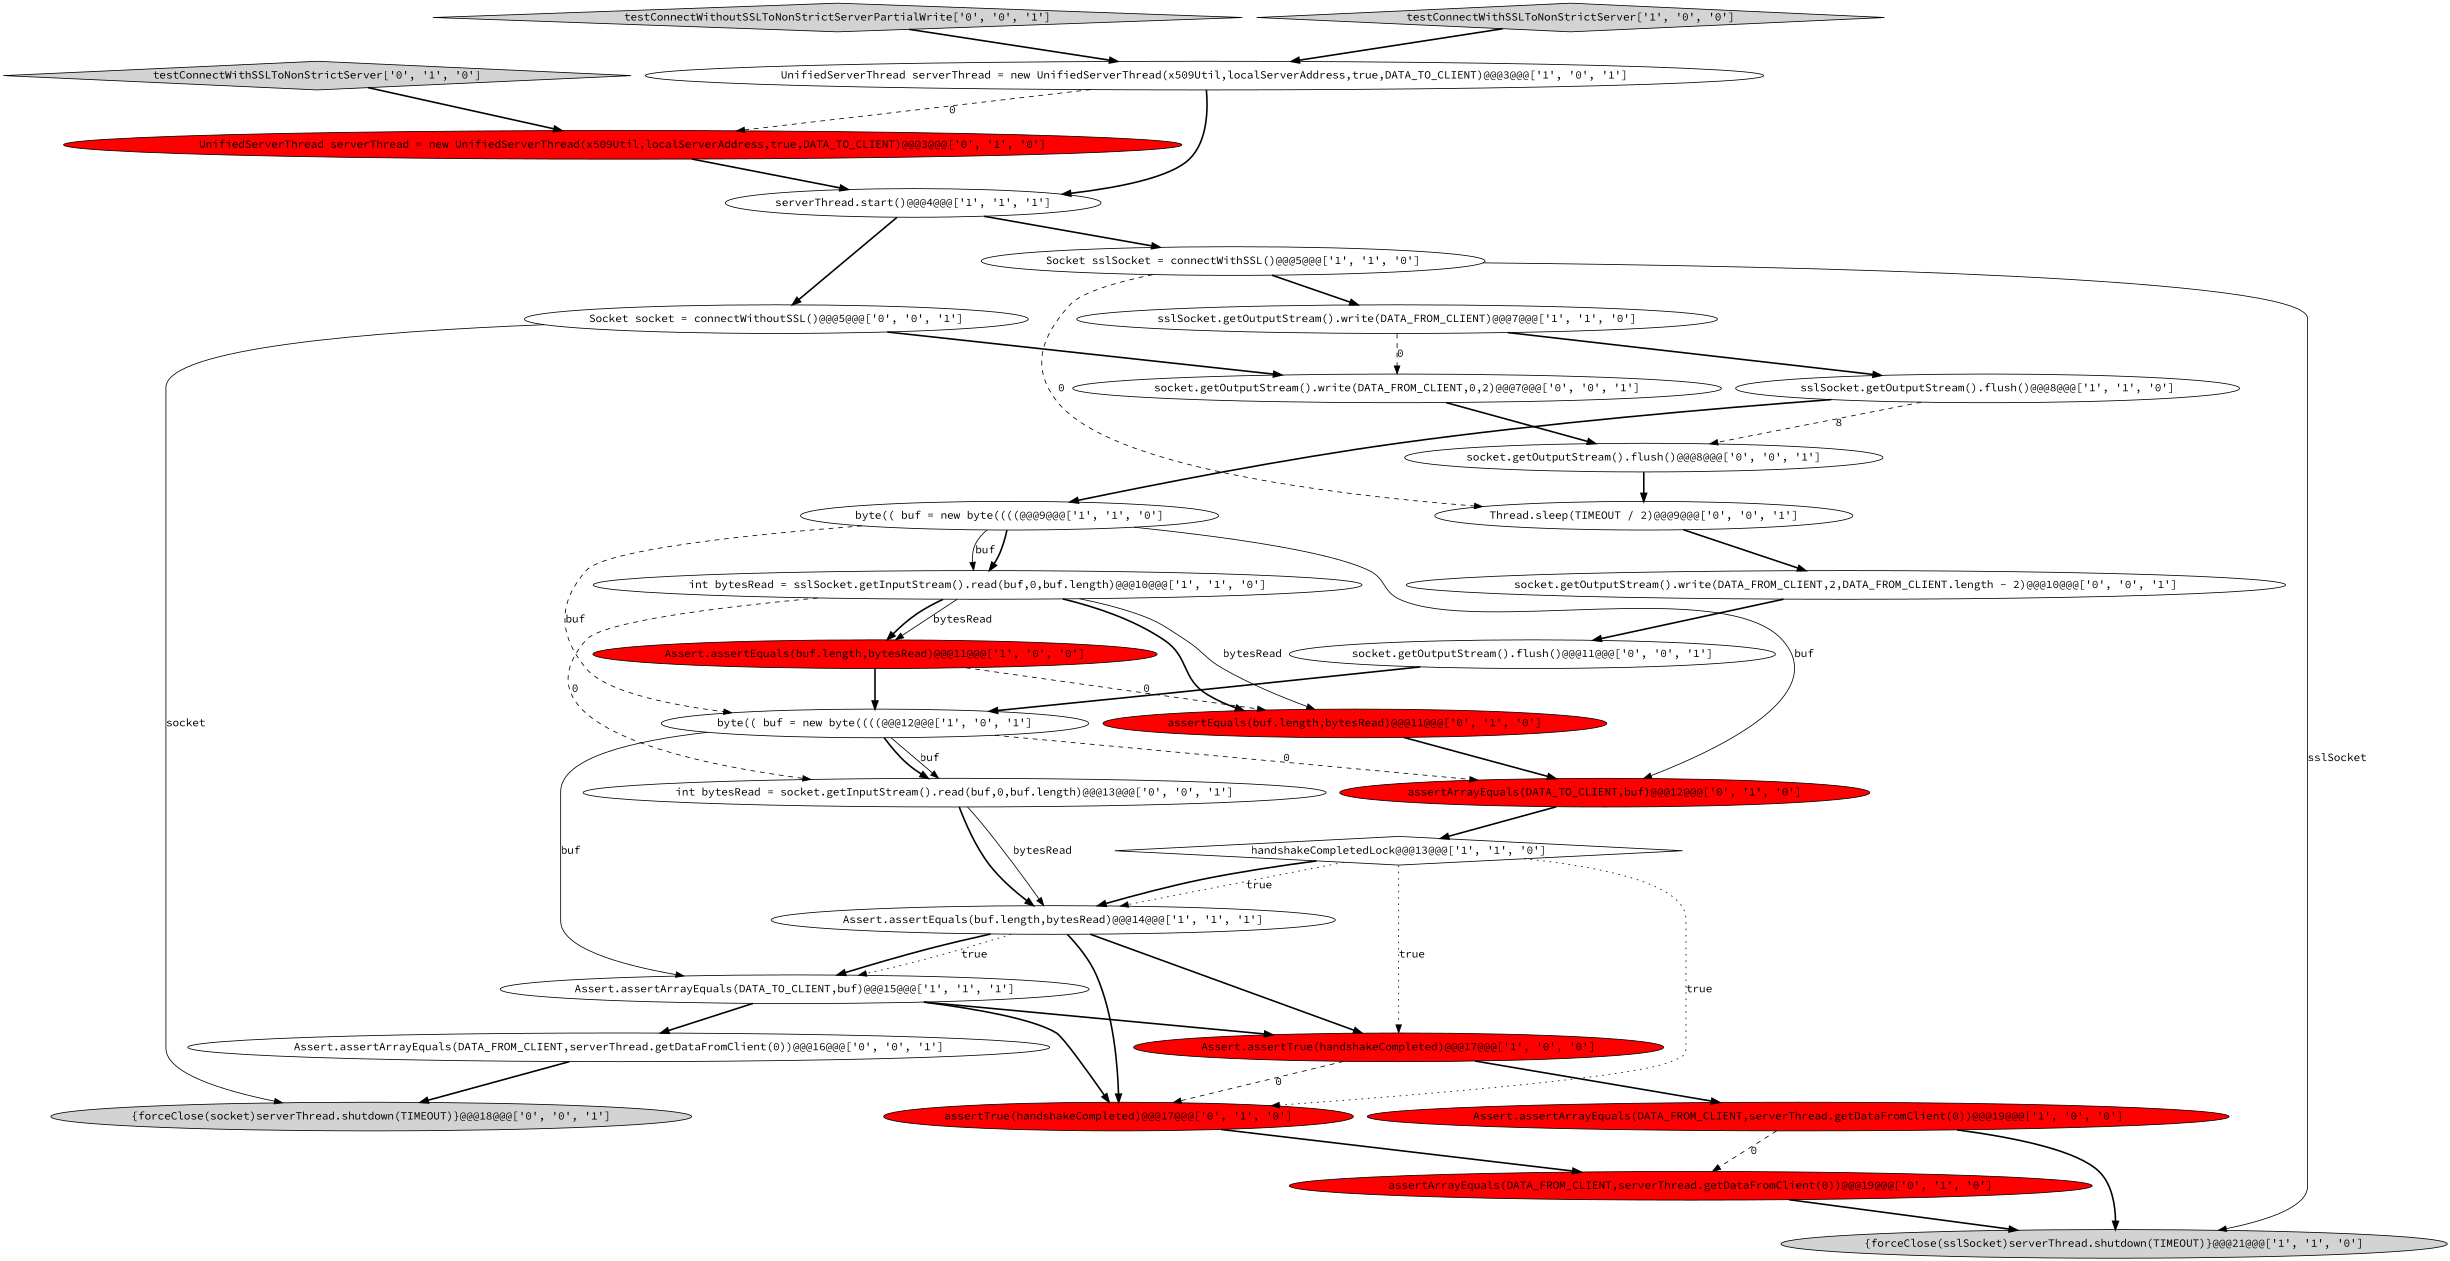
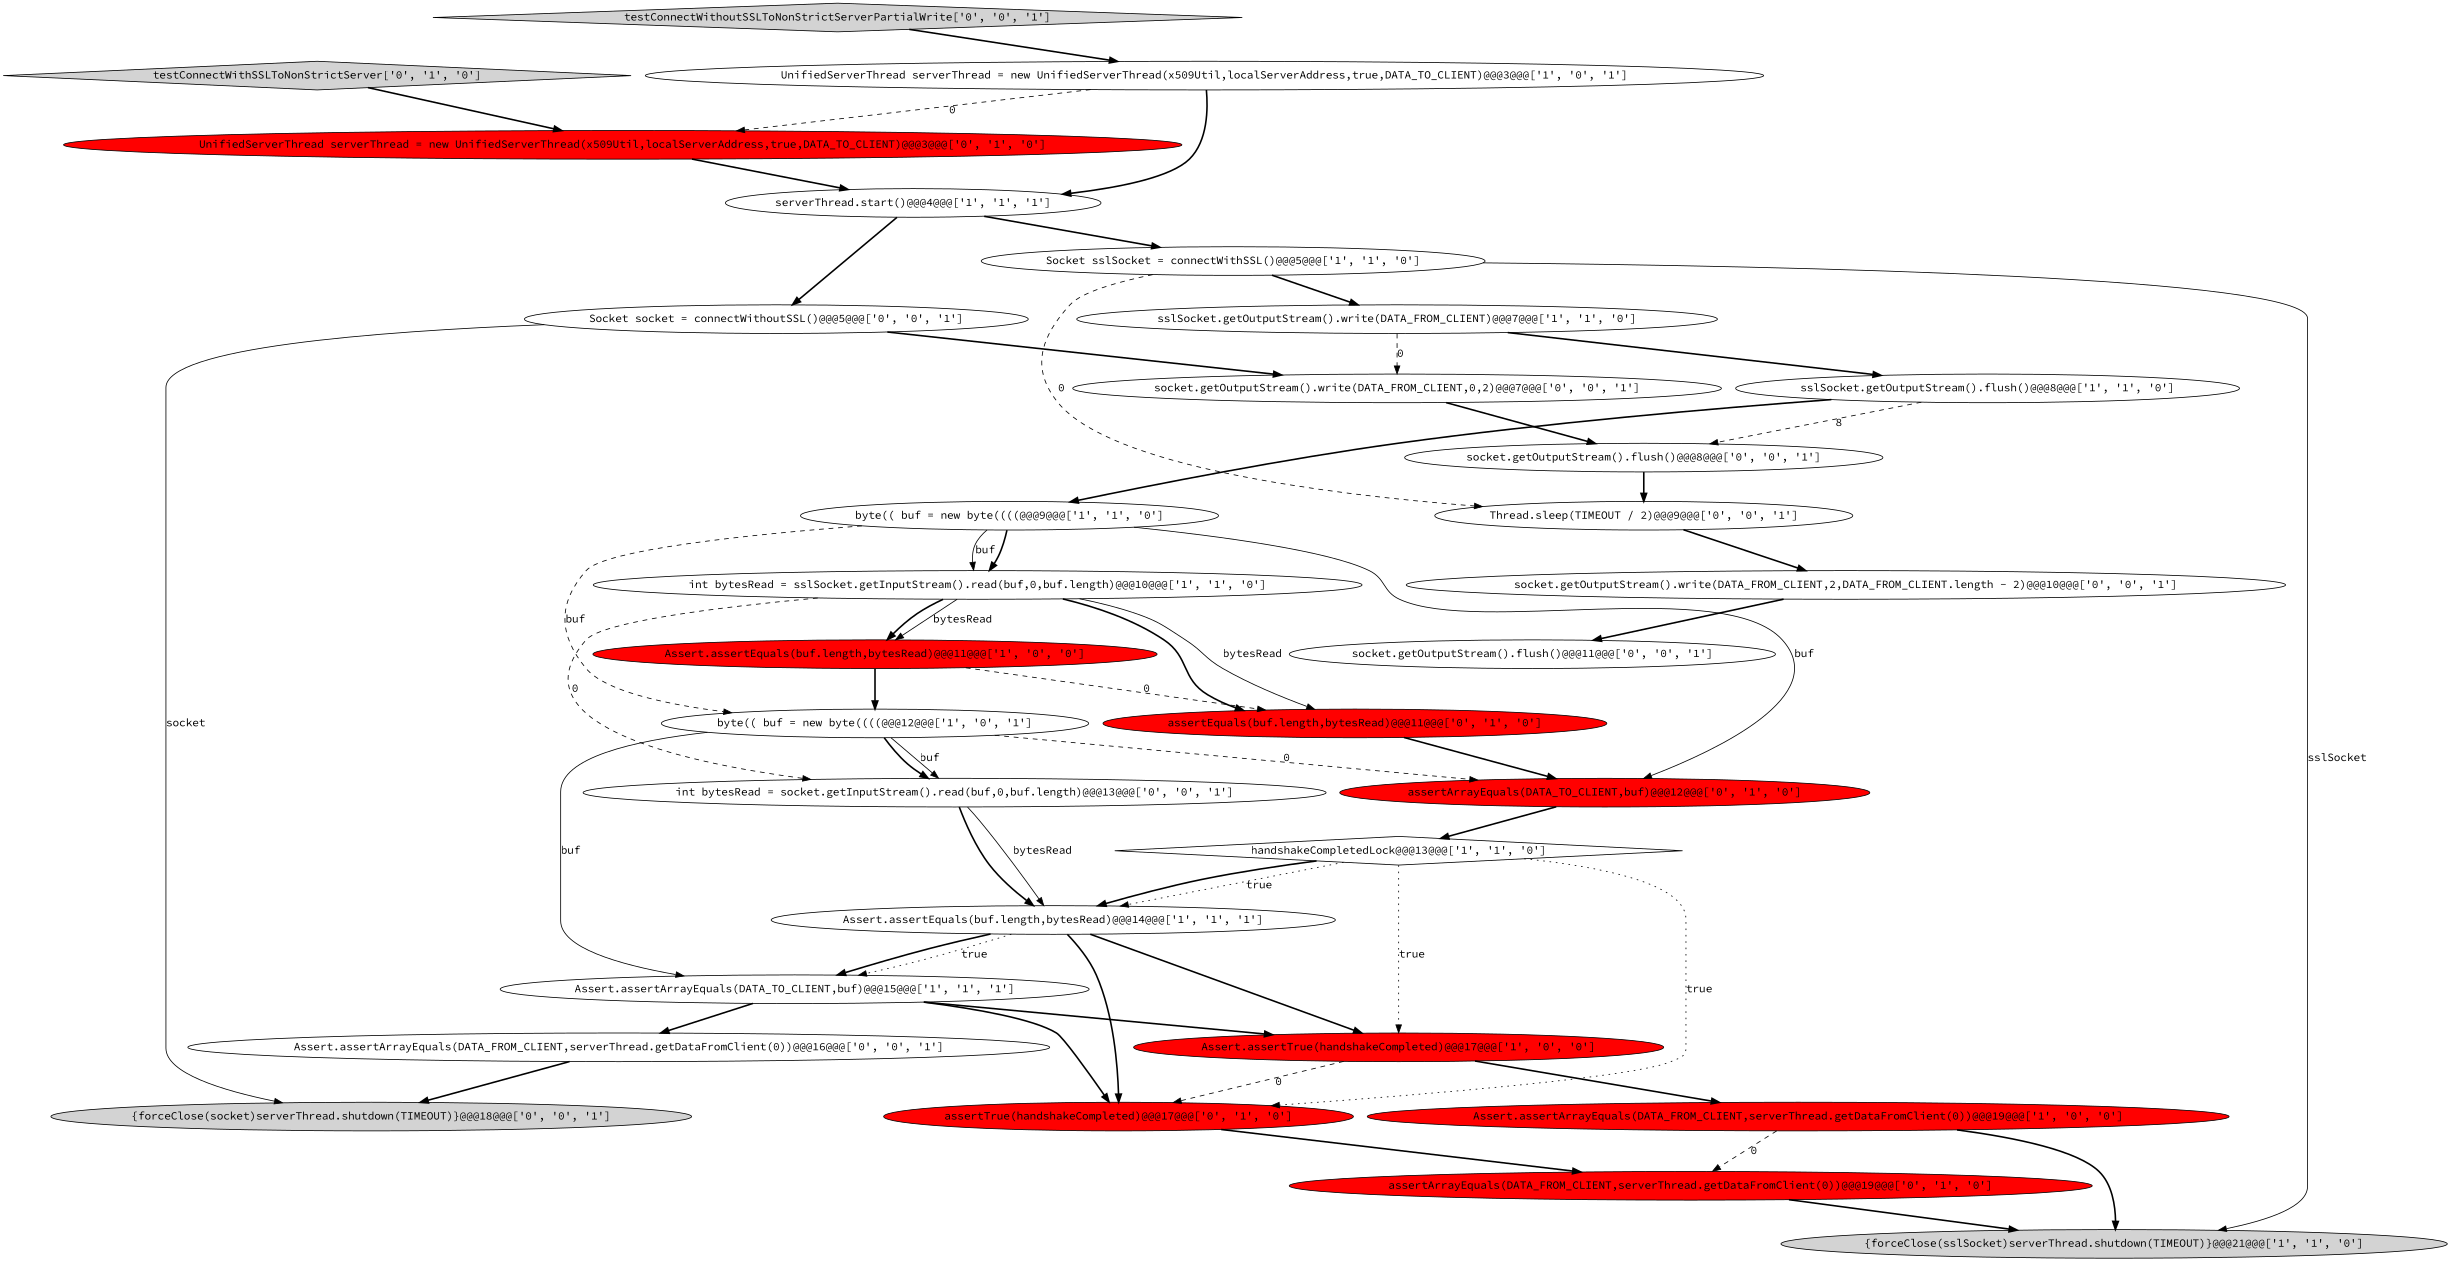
(1571, 18) -> none
(1209, 689) -> none
